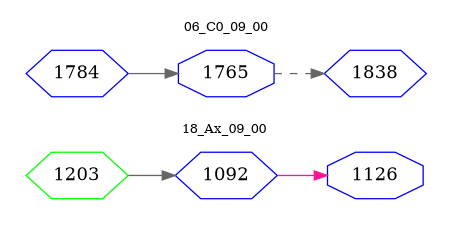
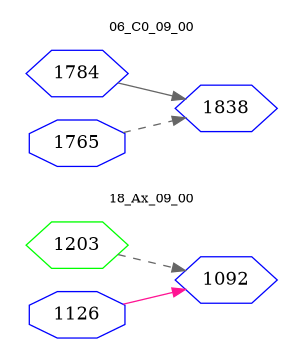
(147, 74) -> (145, 89)
(145, 175) -> (145, 261)
(296, 175) -> (148, 298)
